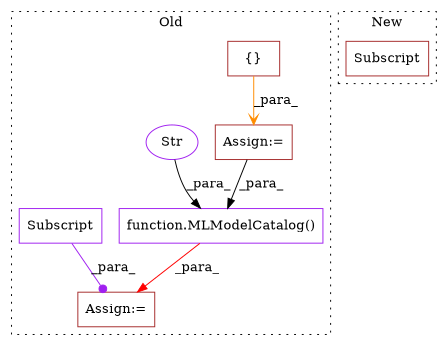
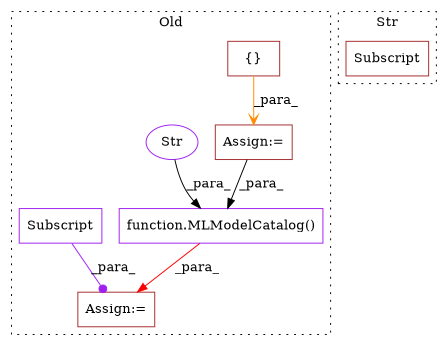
(387, 23) -> (387, 23)
